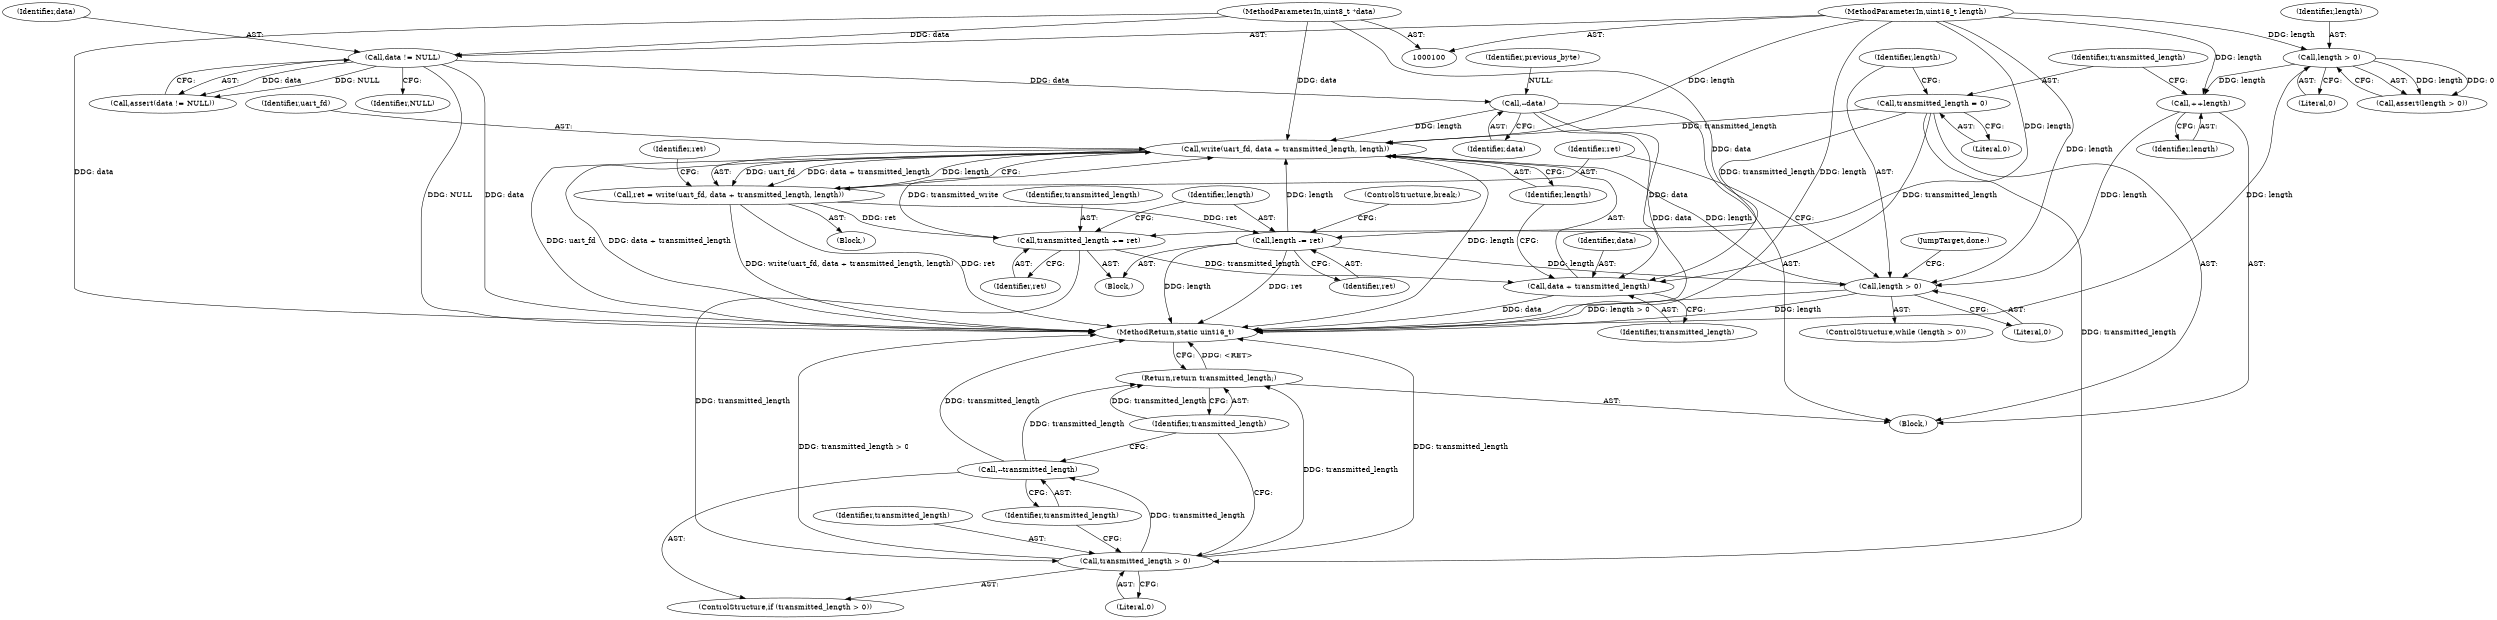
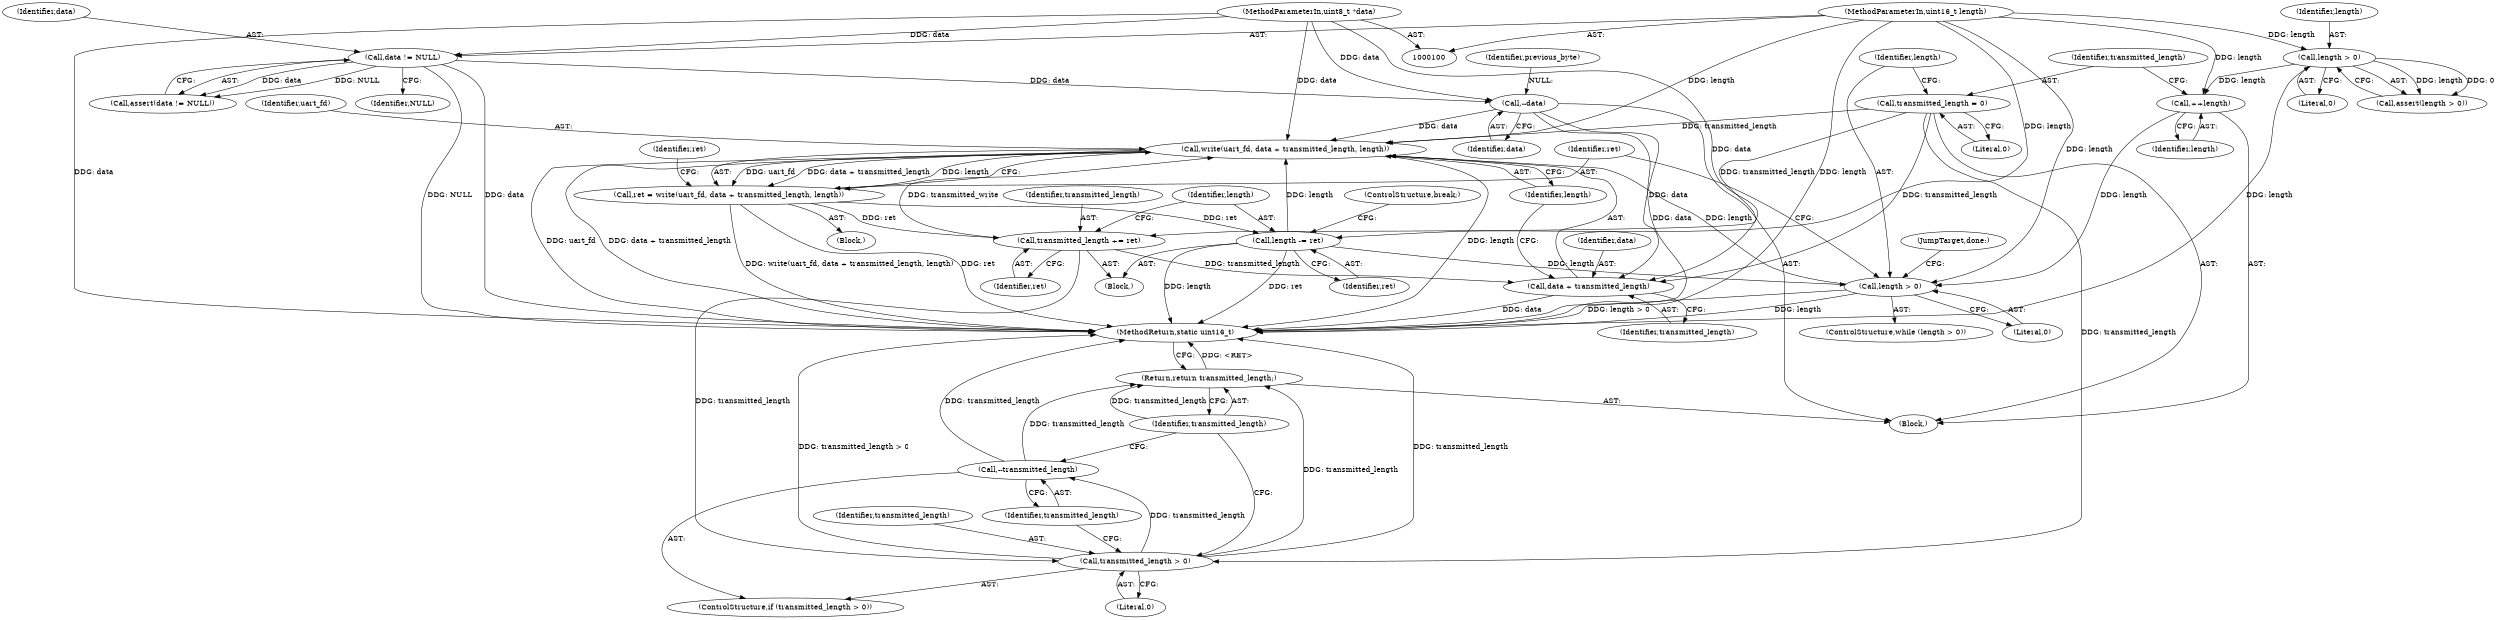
none -> (1385, 84)
(1438, 127) -> (1438, 127)
